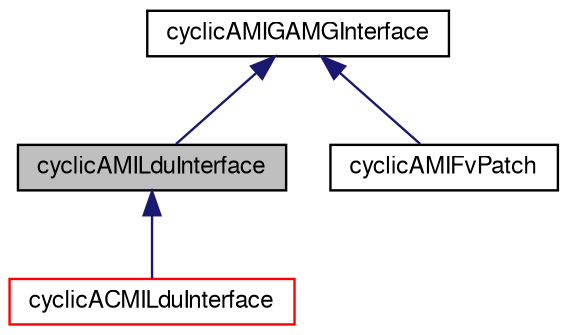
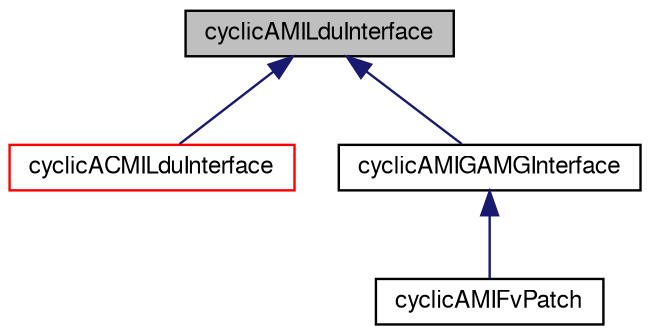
(216, 109) -> (414, 108)
